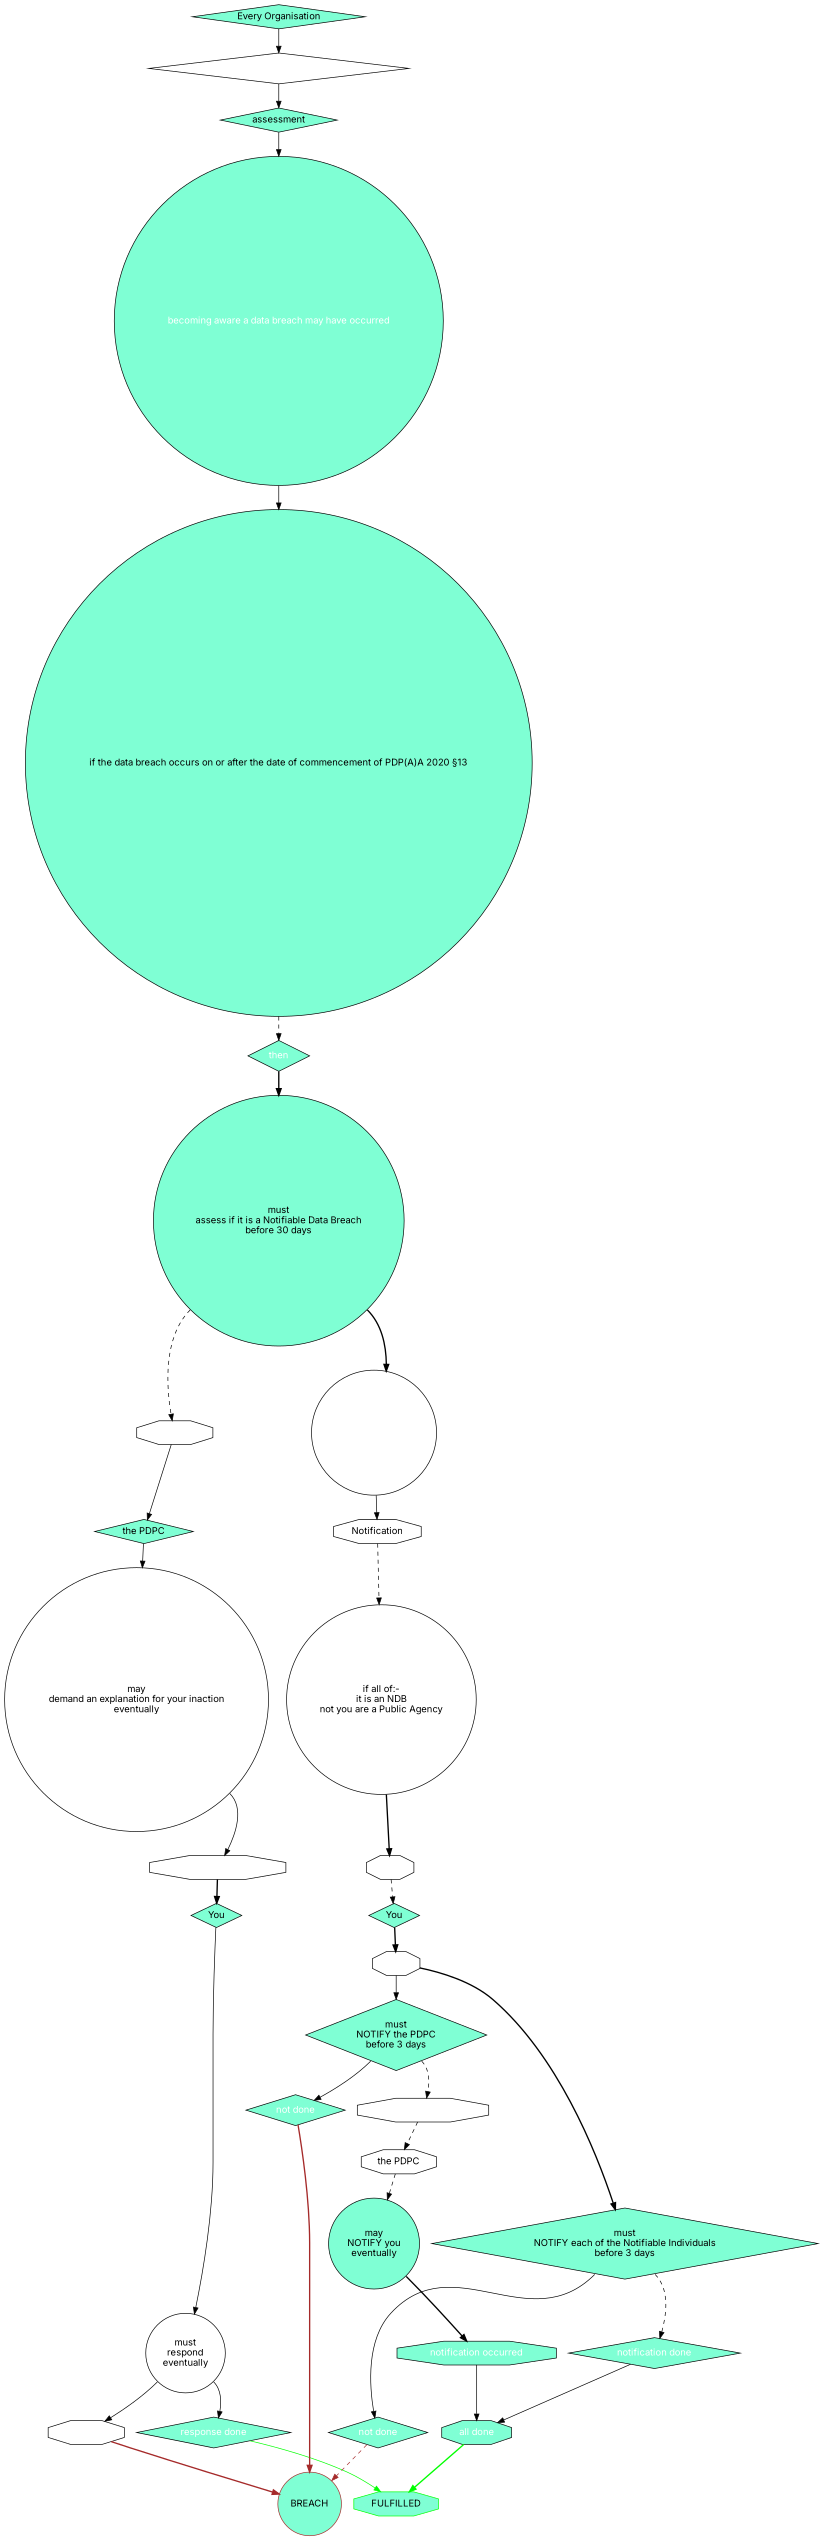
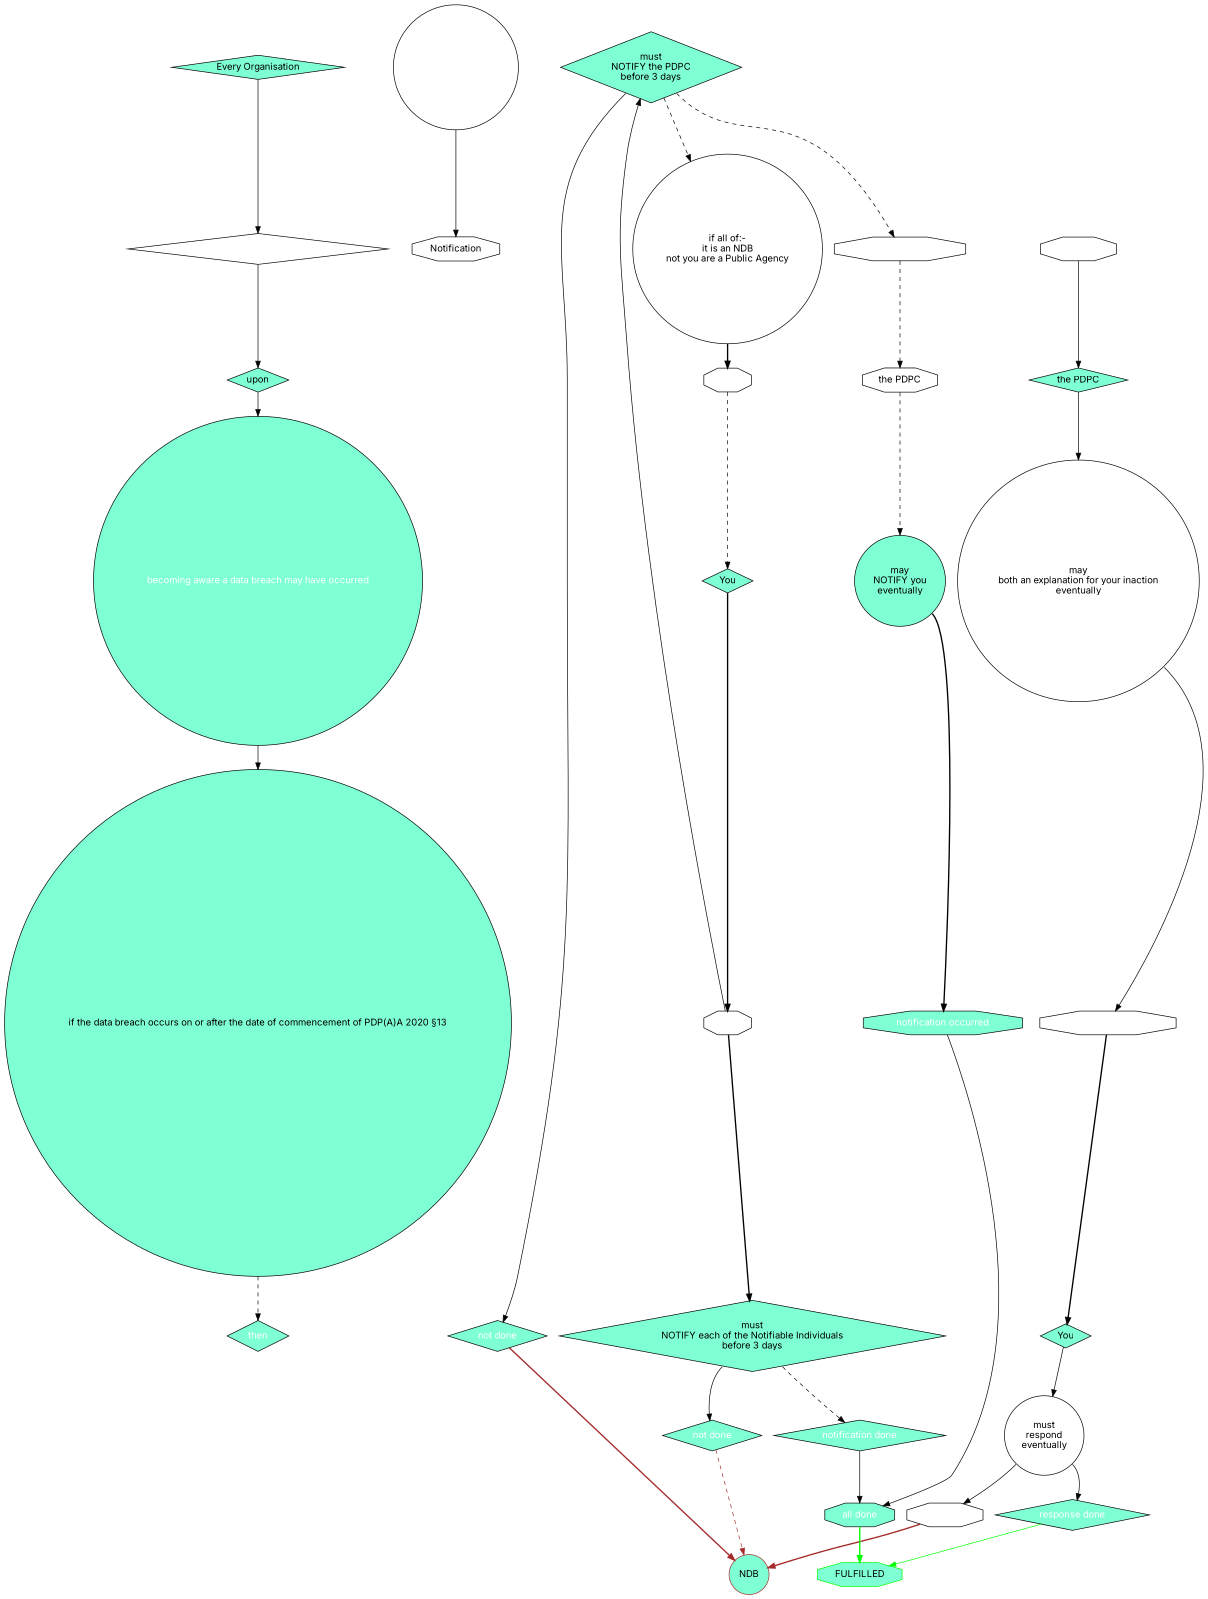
(279, 120) -> (258, 380)
(279, 1221) -> none
(378, 1571) -> (676, 126)
(137, 1700) -> (1078, 581)
(310, 2504) -> (749, 1575)
